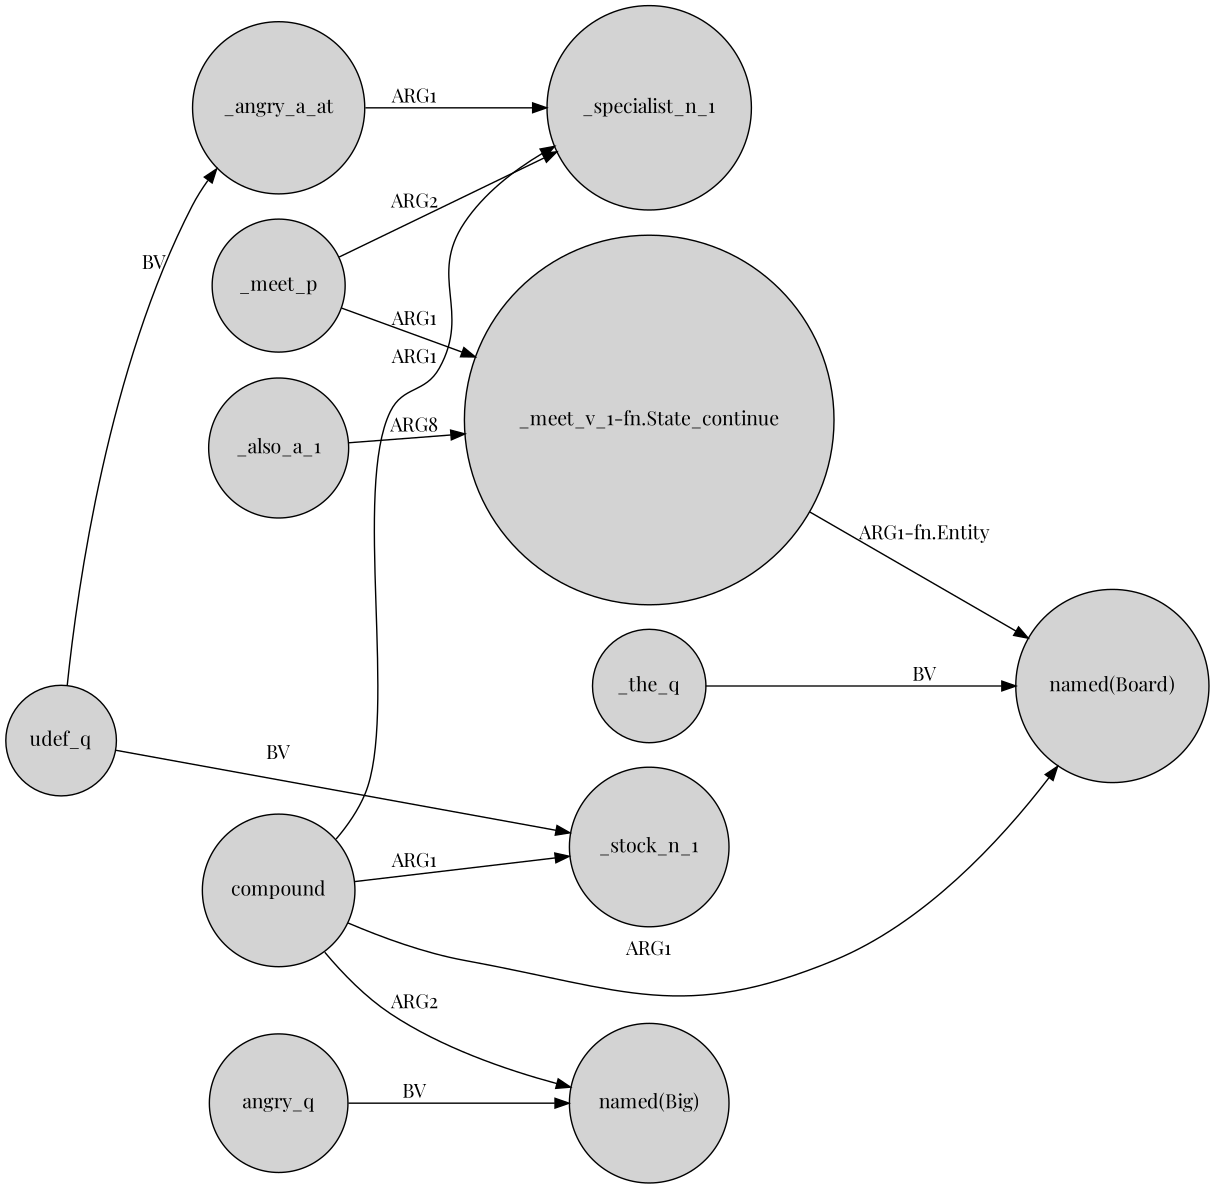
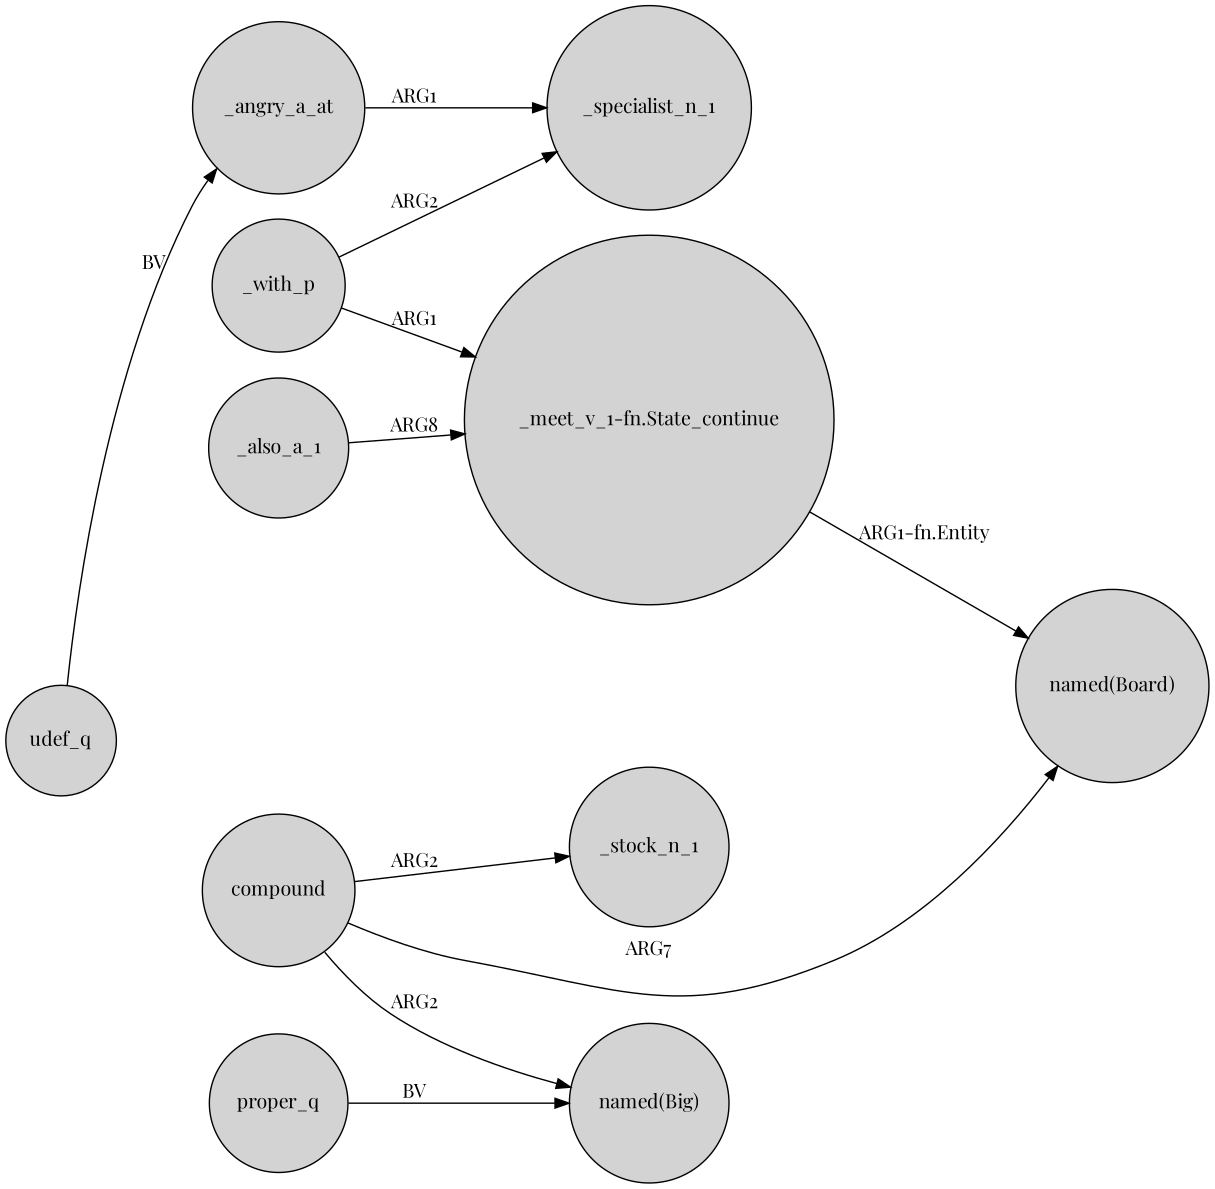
(279, 286) -> (279, 286)
(378, 468) -> none
(649, 686) -> none
(336, 790) -> none
(415, 862) -> (415, 862)
(649, 950) -> (649, 950)
(279, 1103) -> (279, 1103)
